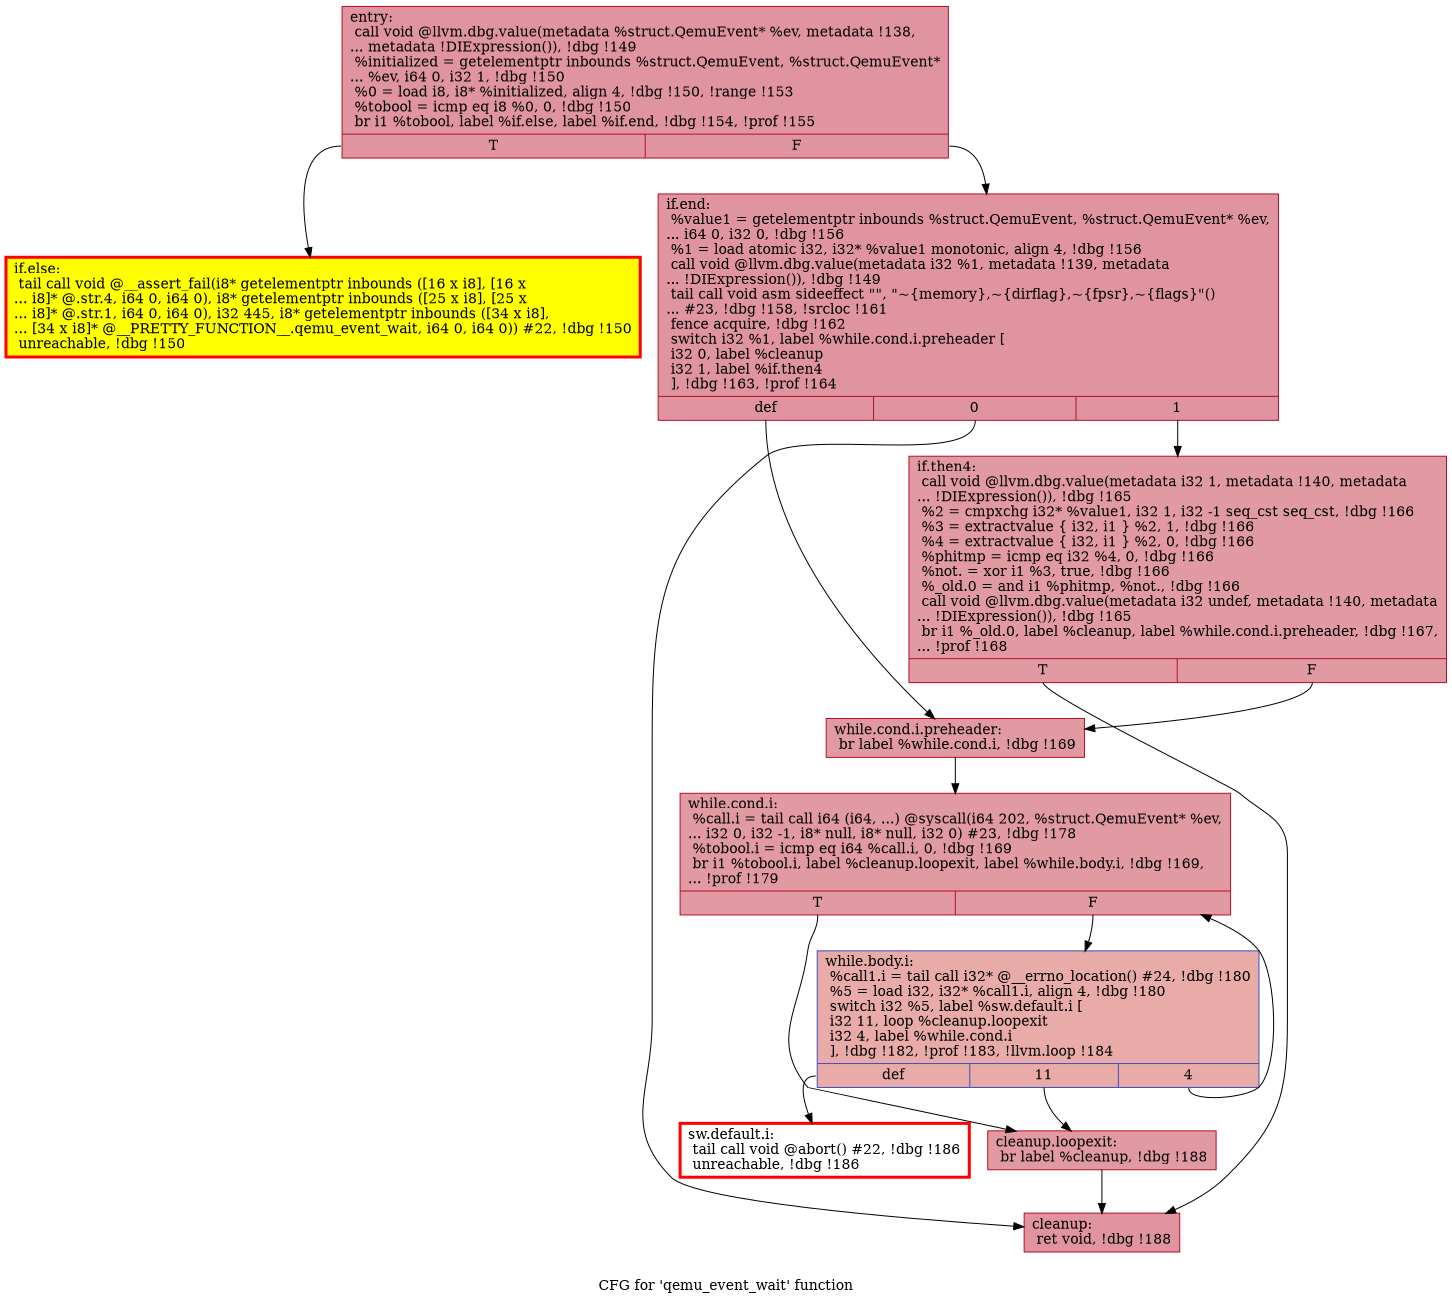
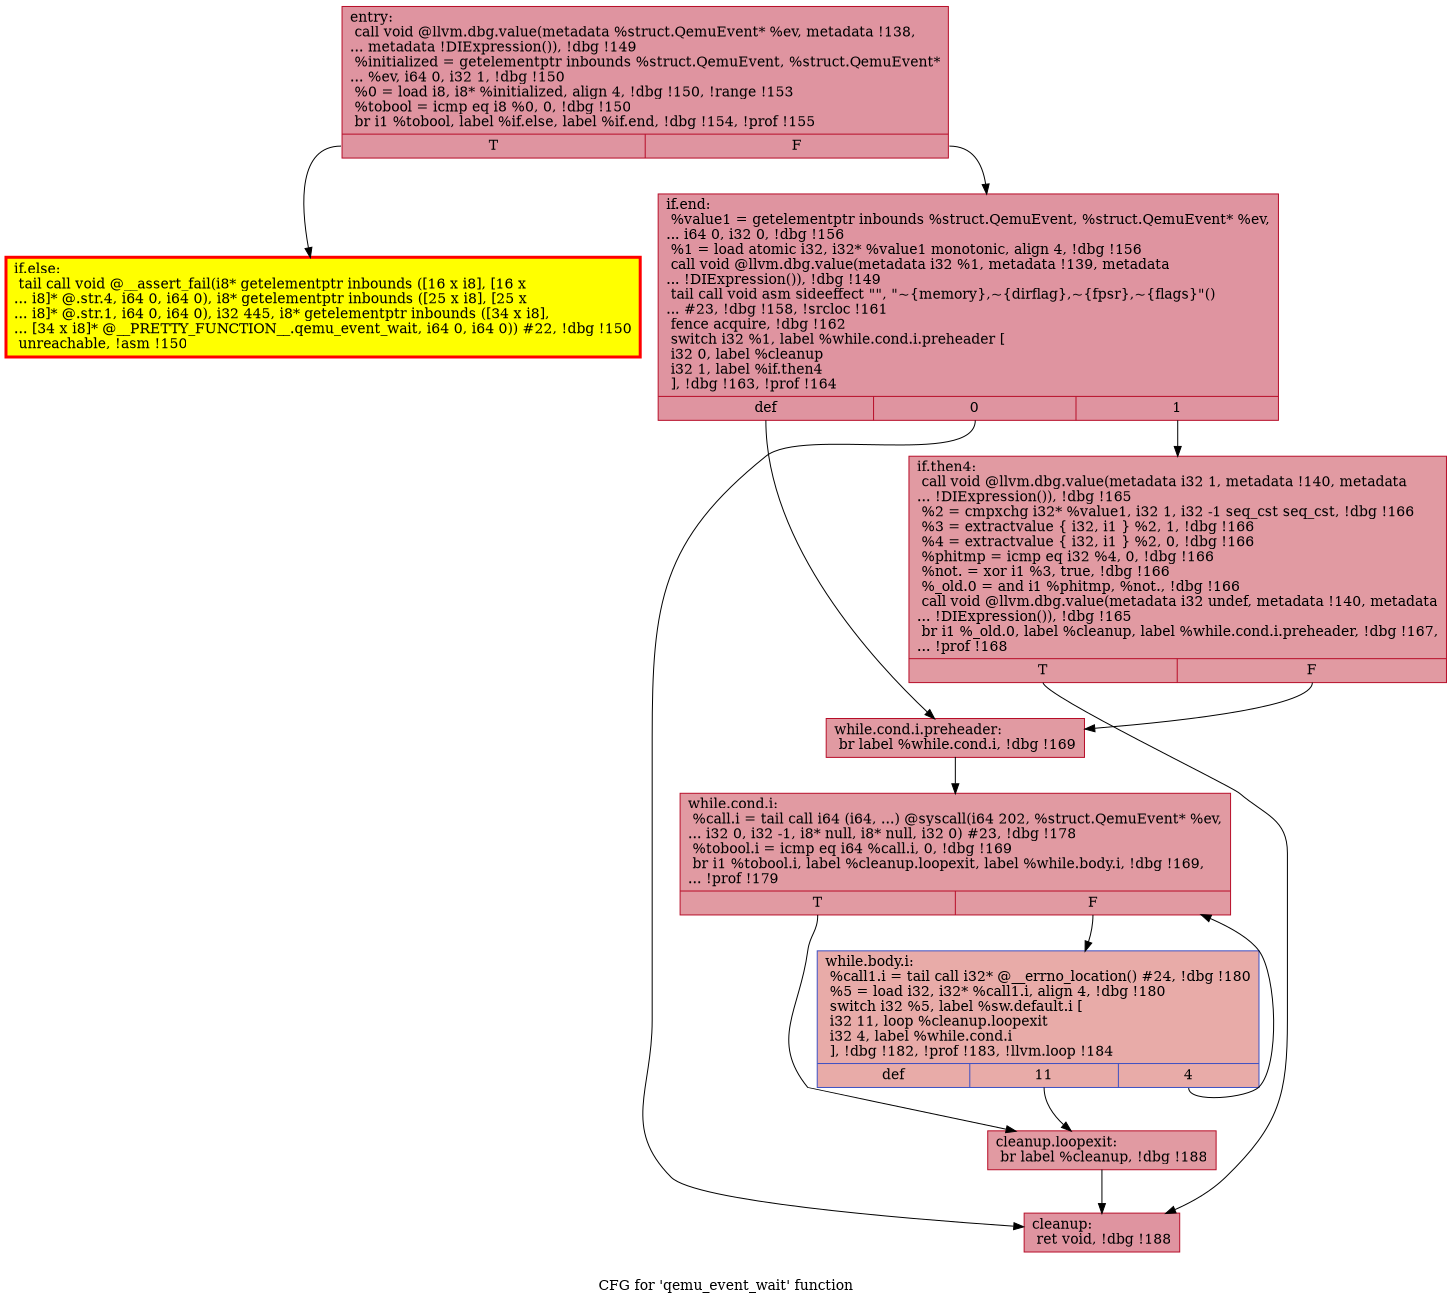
(100, 344) -> (101, 344)
(825, 1150) -> none
